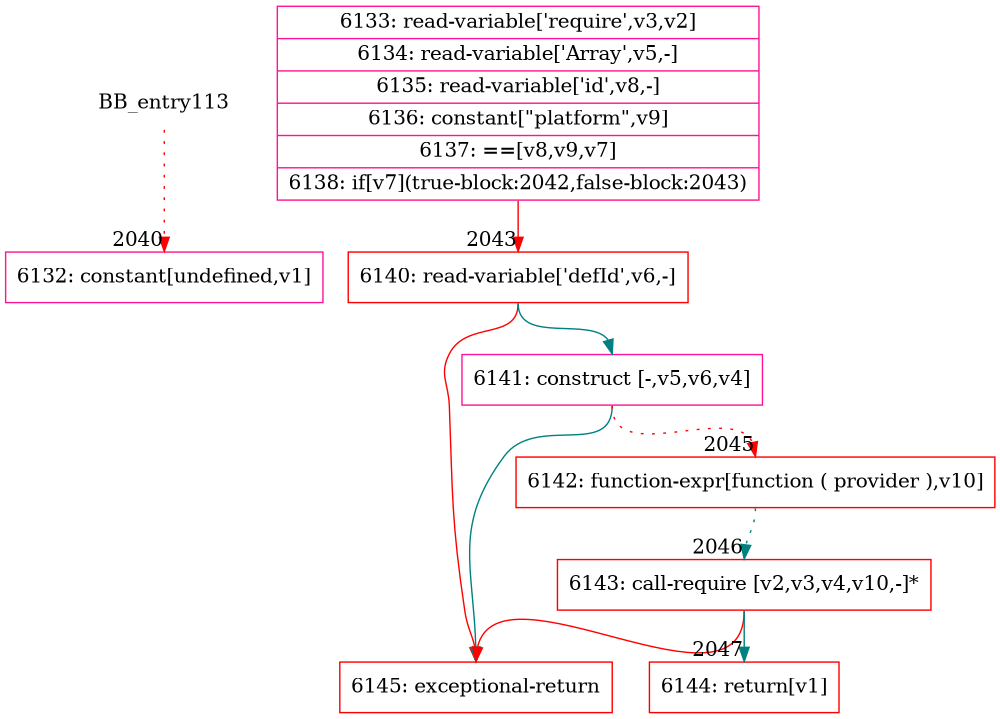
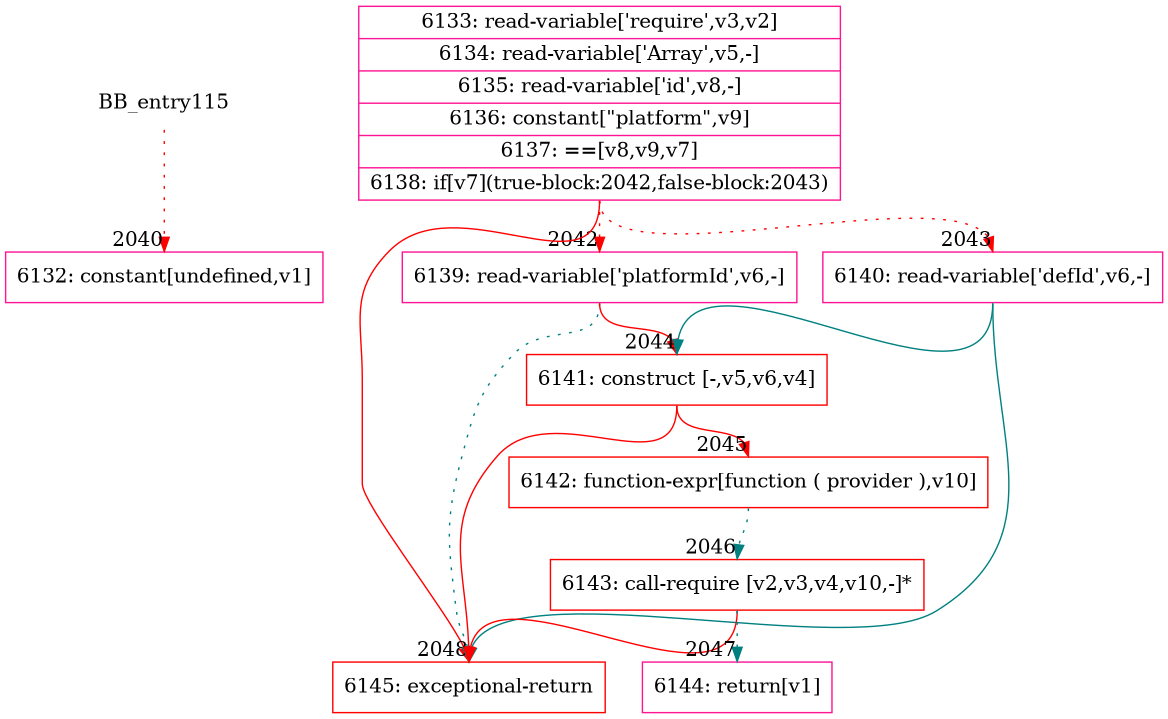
(164, 103) -> (164, 103)
(518, 219) -> (789, 227)
(518, 277) -> (993, 277)
none -> (600, 277)
none -> (361, 339)
(612, 380) -> (677, 380)
(677, 432) -> (706, 430)
(451, 455) -> (868, 626)
(486, 485) -> (500, 454)
(744, 637) -> (737, 637)
(744, 687) -> (737, 687)
